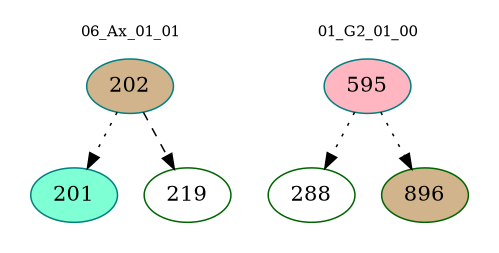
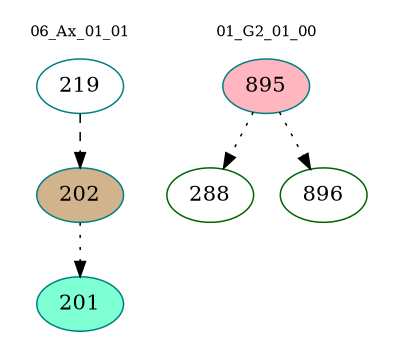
(368, 86) -> (266, 86)
(155, 134) -> (80, 133)
(188, 195) -> (80, 86)
(425, 195) -> (324, 195)
